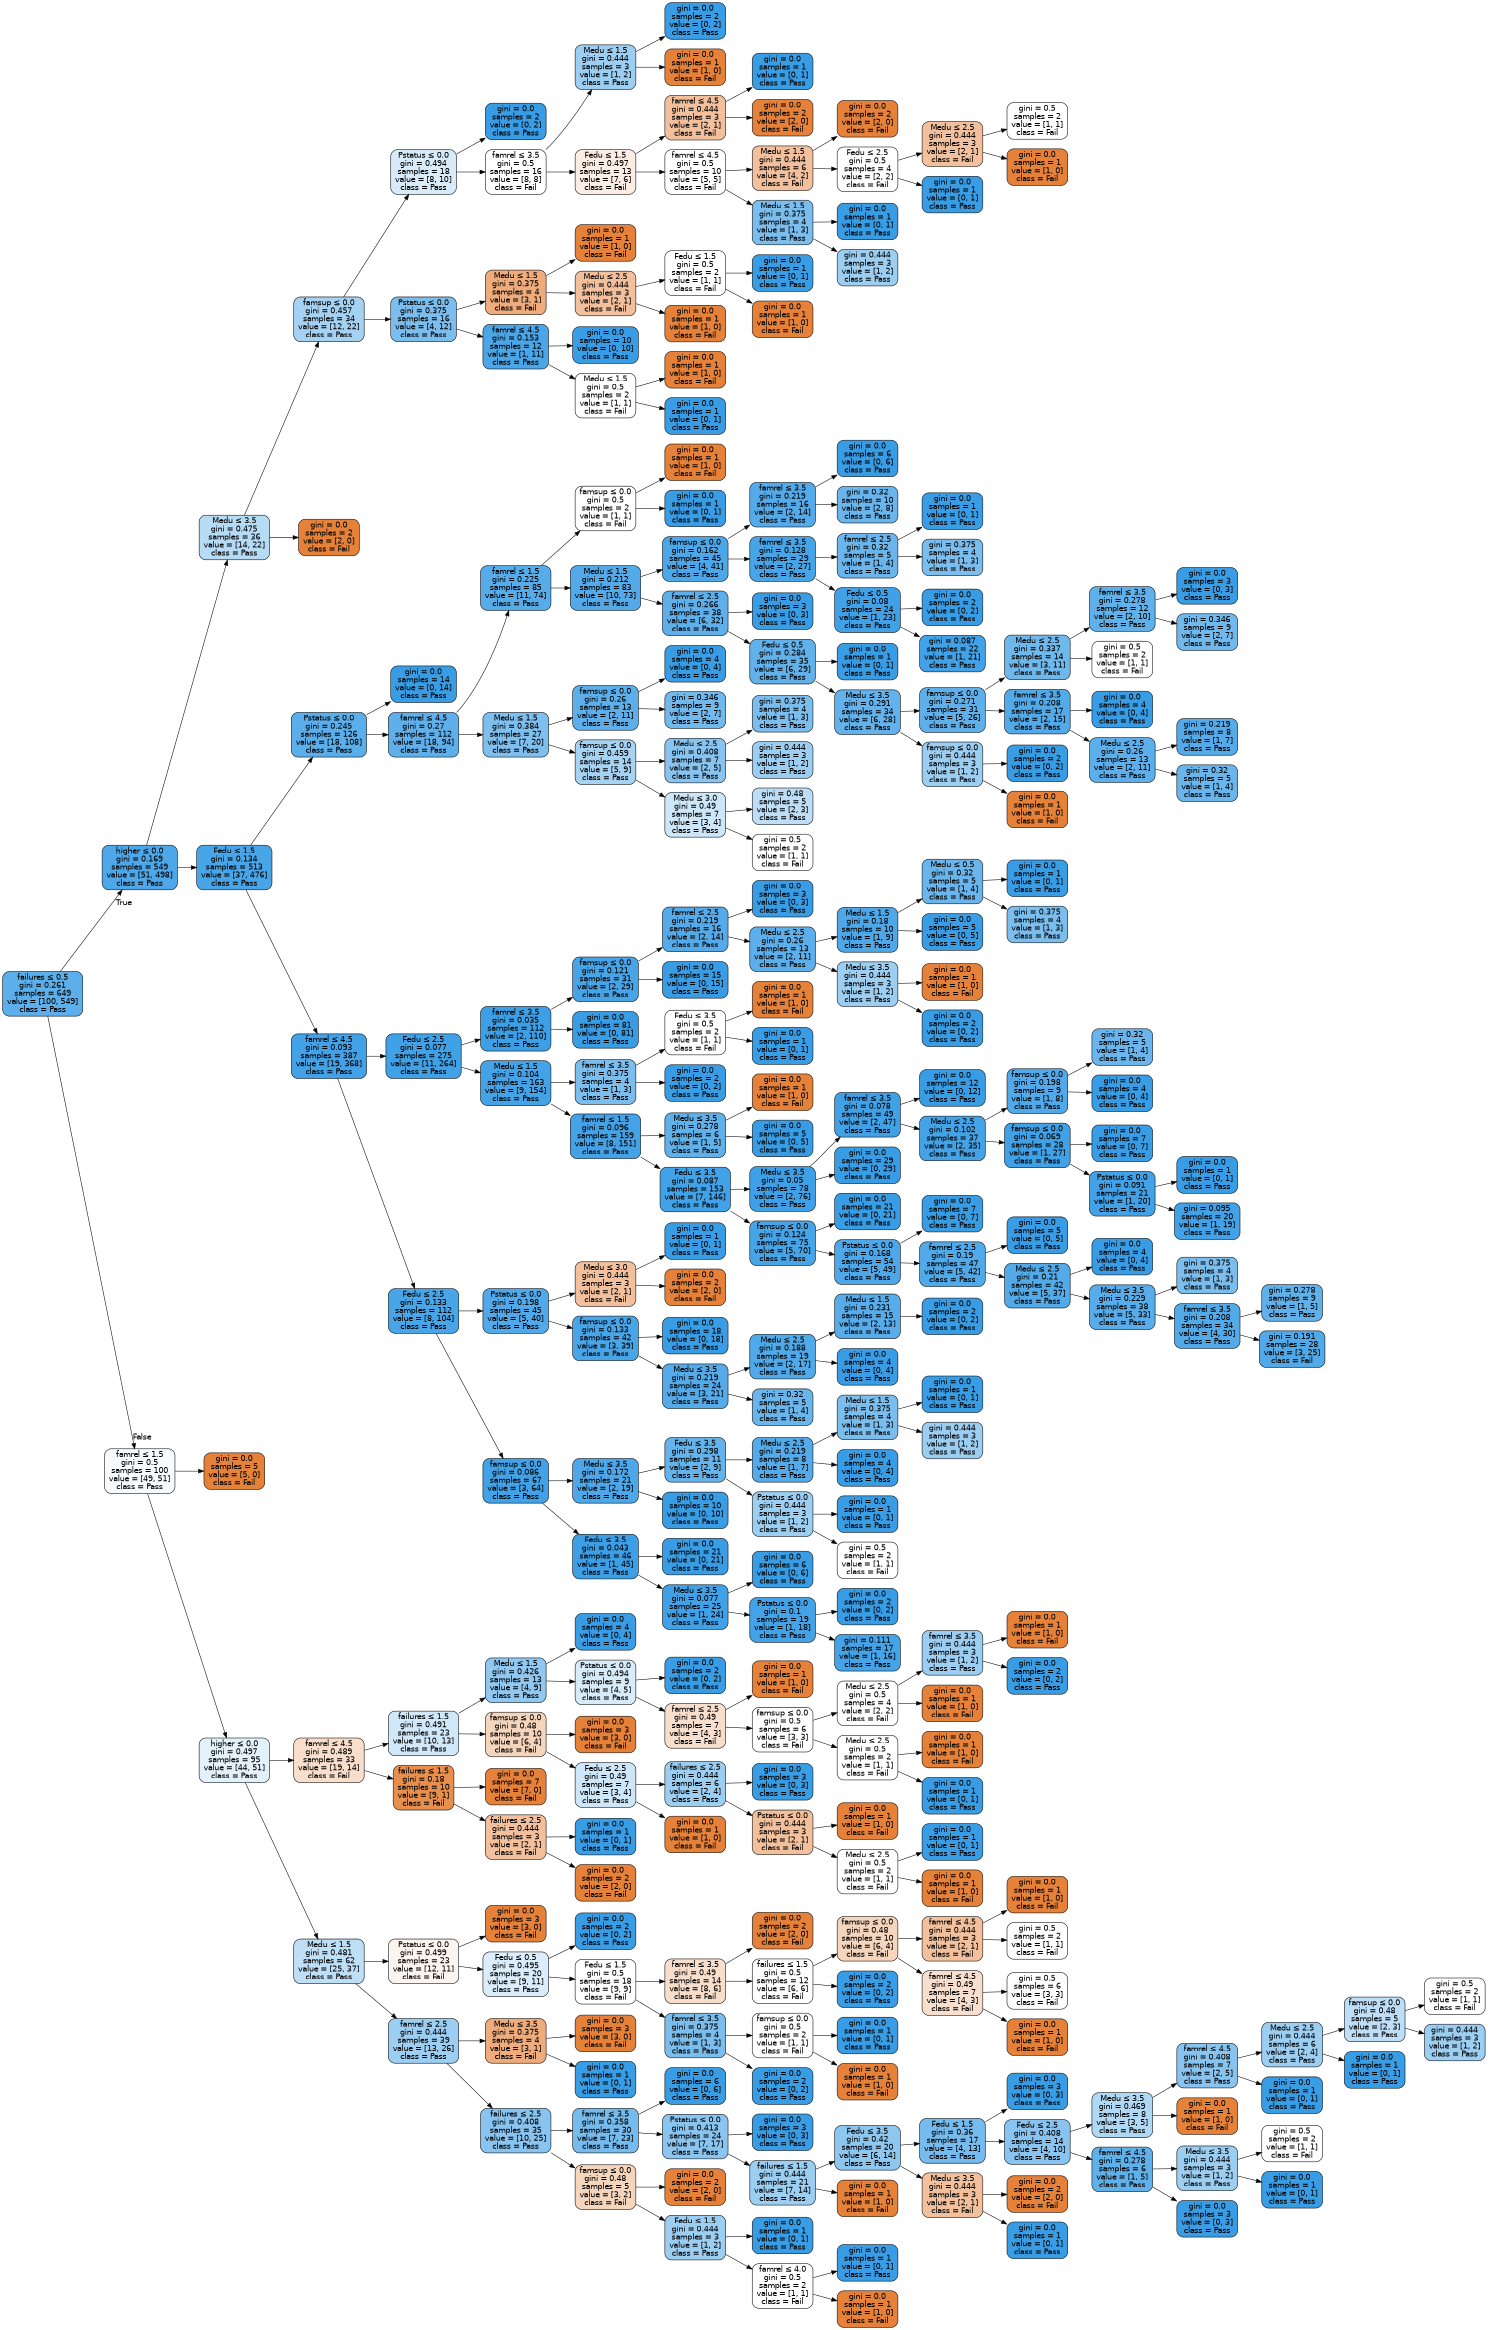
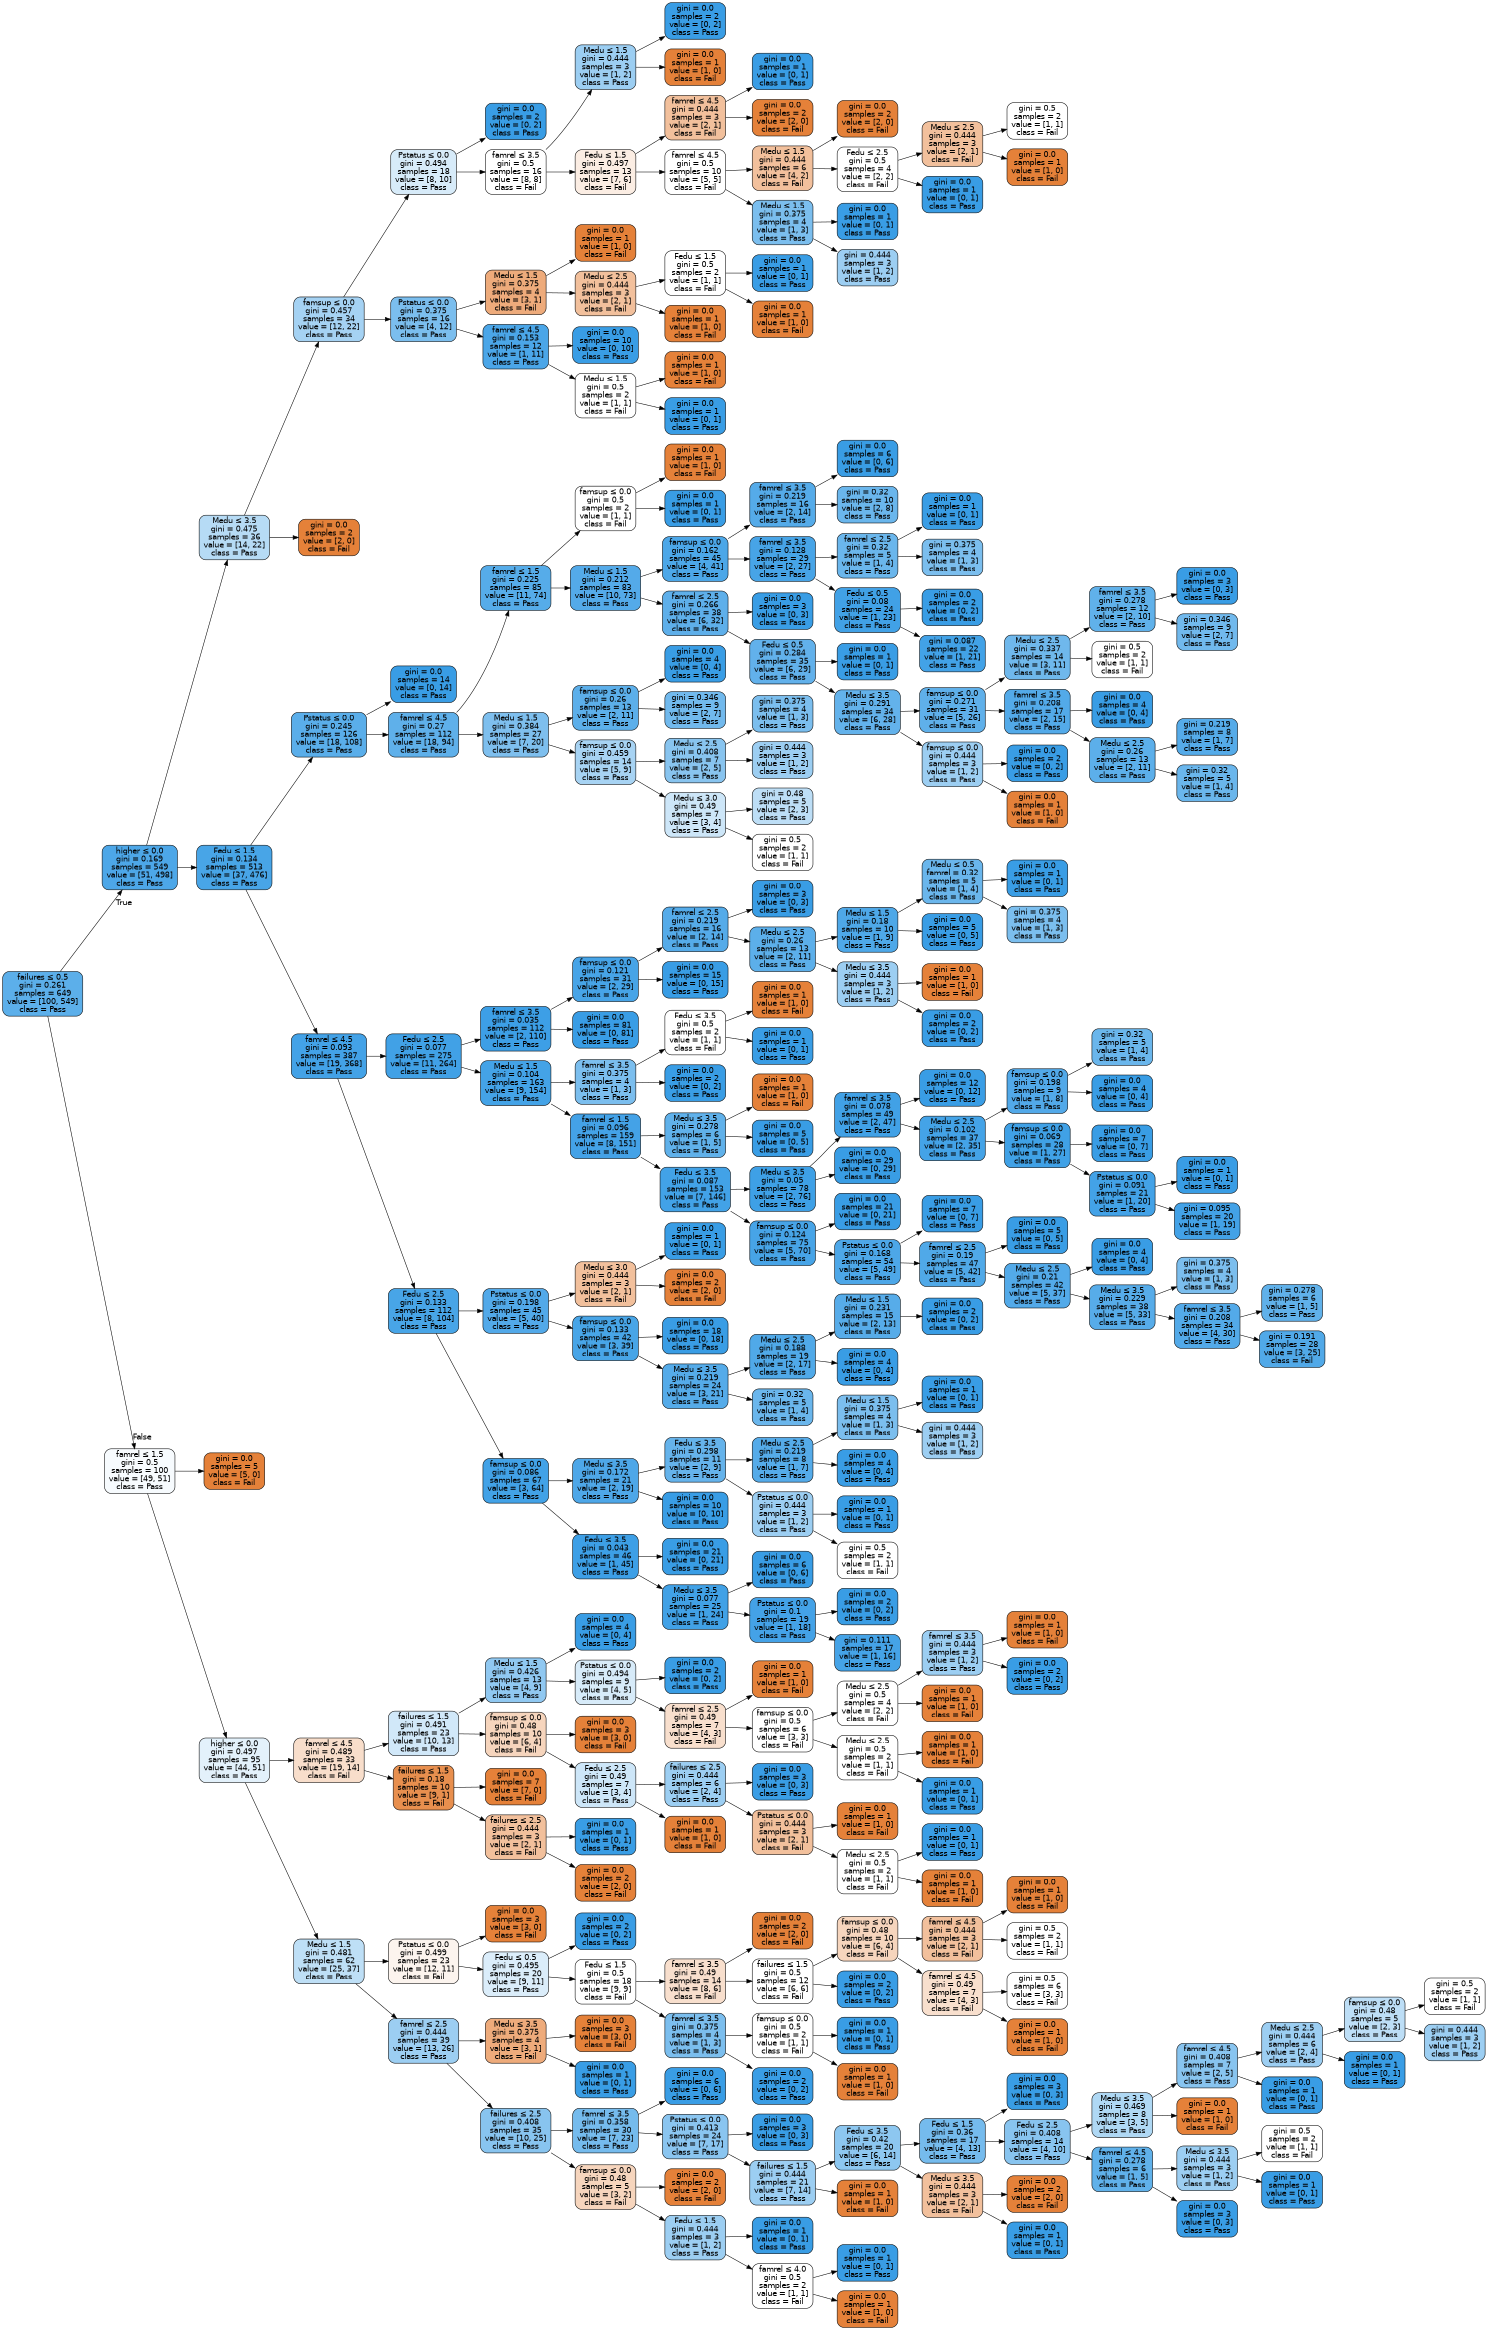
(952, 873) -> (952, 873)
(1292, 1299) -> (1292, 1299)
